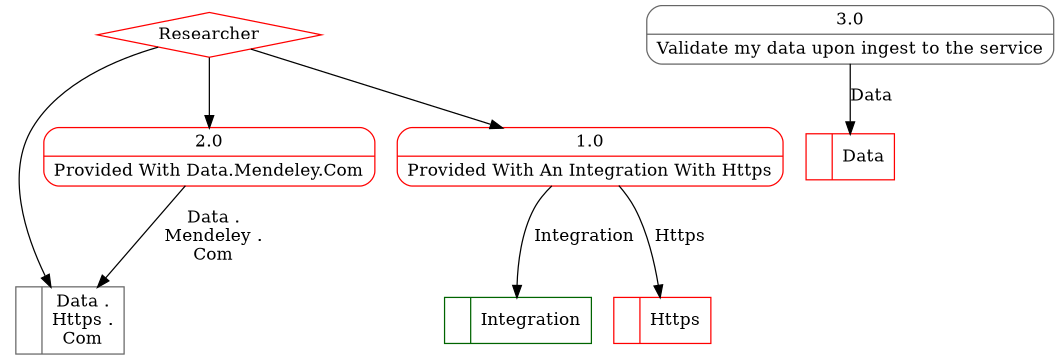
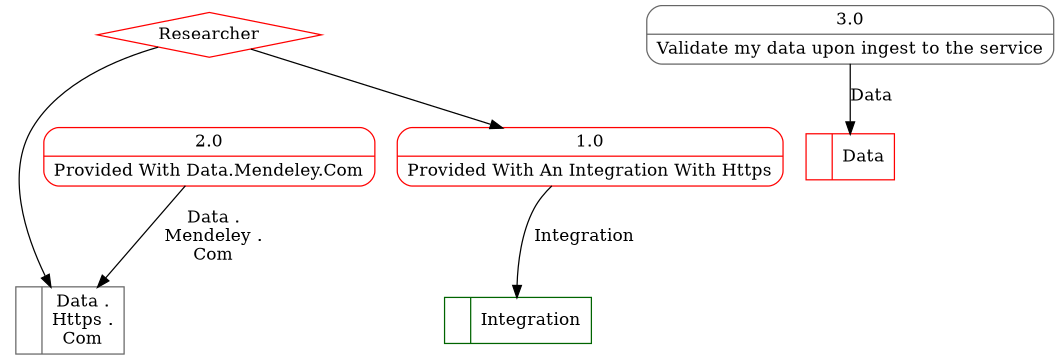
(209, 86) -> none
(662, 320) -> none
